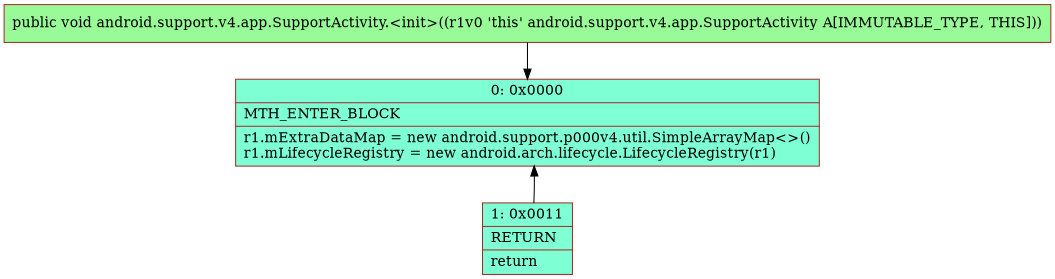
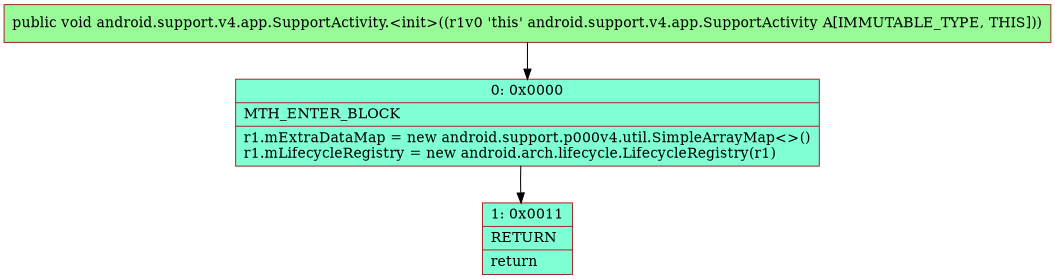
(534, 190) -> (521, 179)
